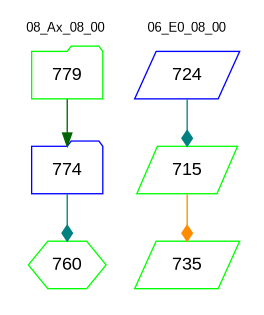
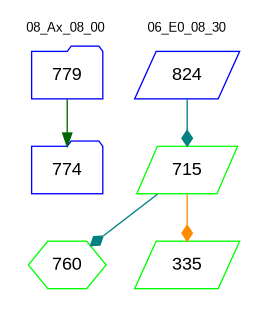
(187, 28) -> (187, 28)
(67, 75) -> (67, 75)
(187, 75) -> (187, 75)
(67, 210) -> (135, 212)
(187, 265) -> (187, 265)
